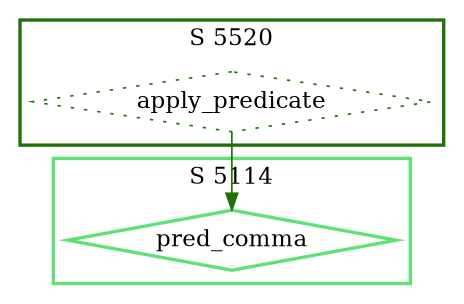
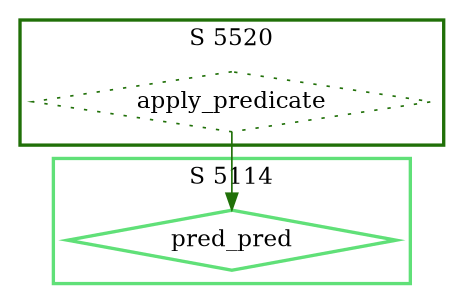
(232, 240) -> (232, 240)
